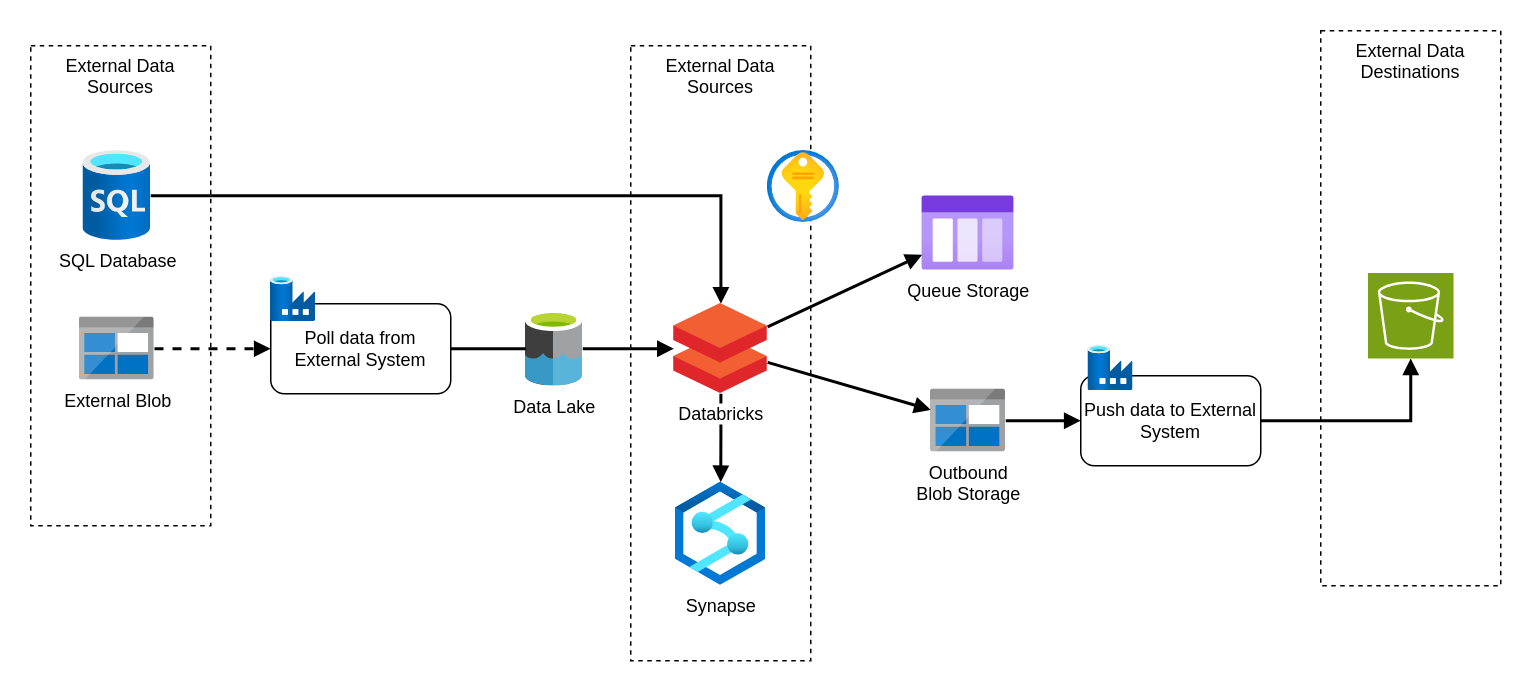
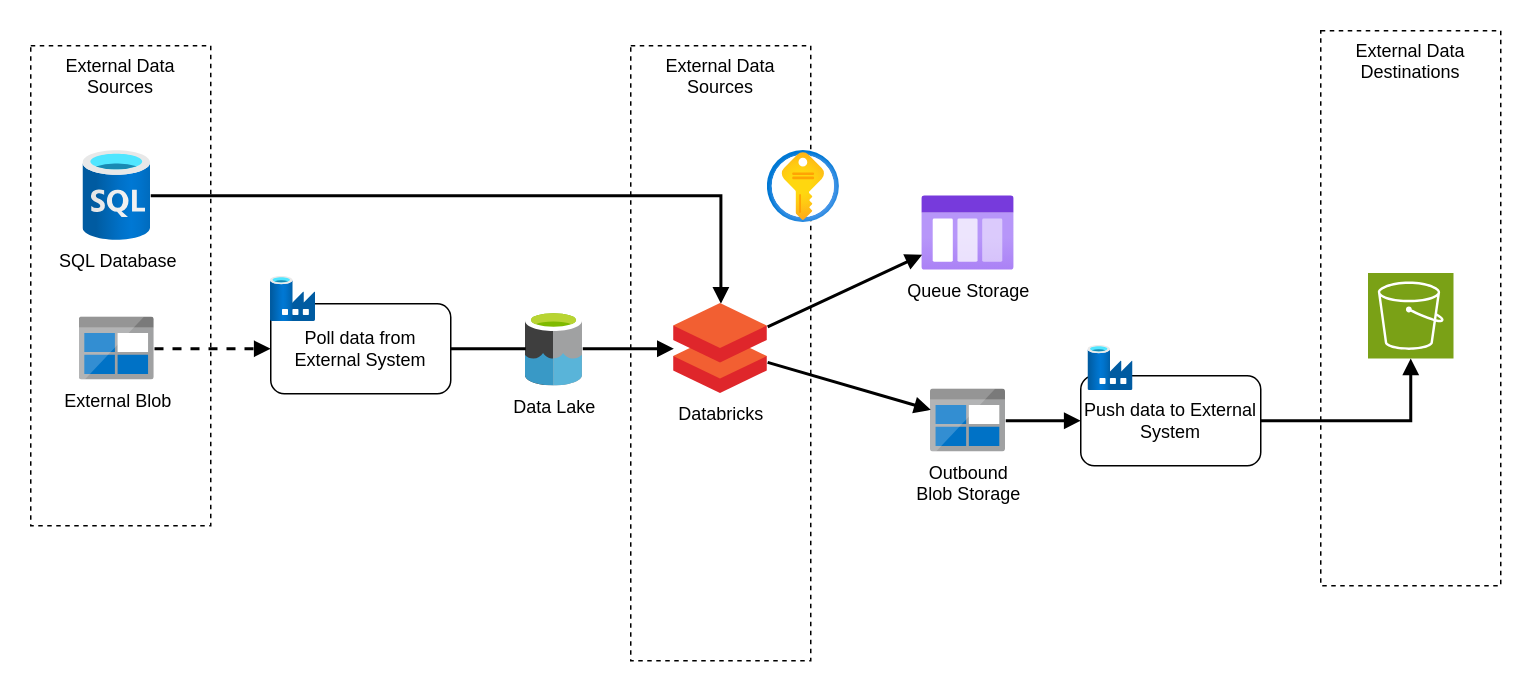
(721, 444) -> none
(721, 534) -> none
